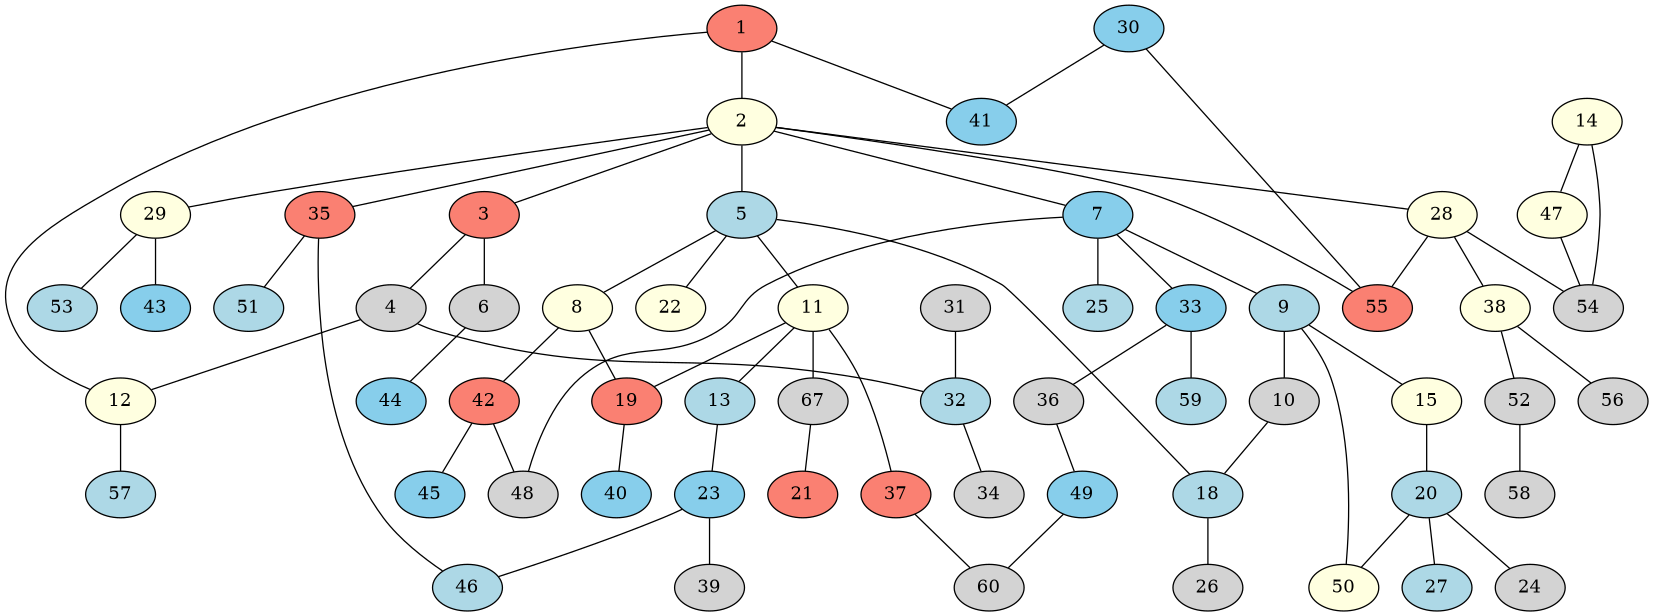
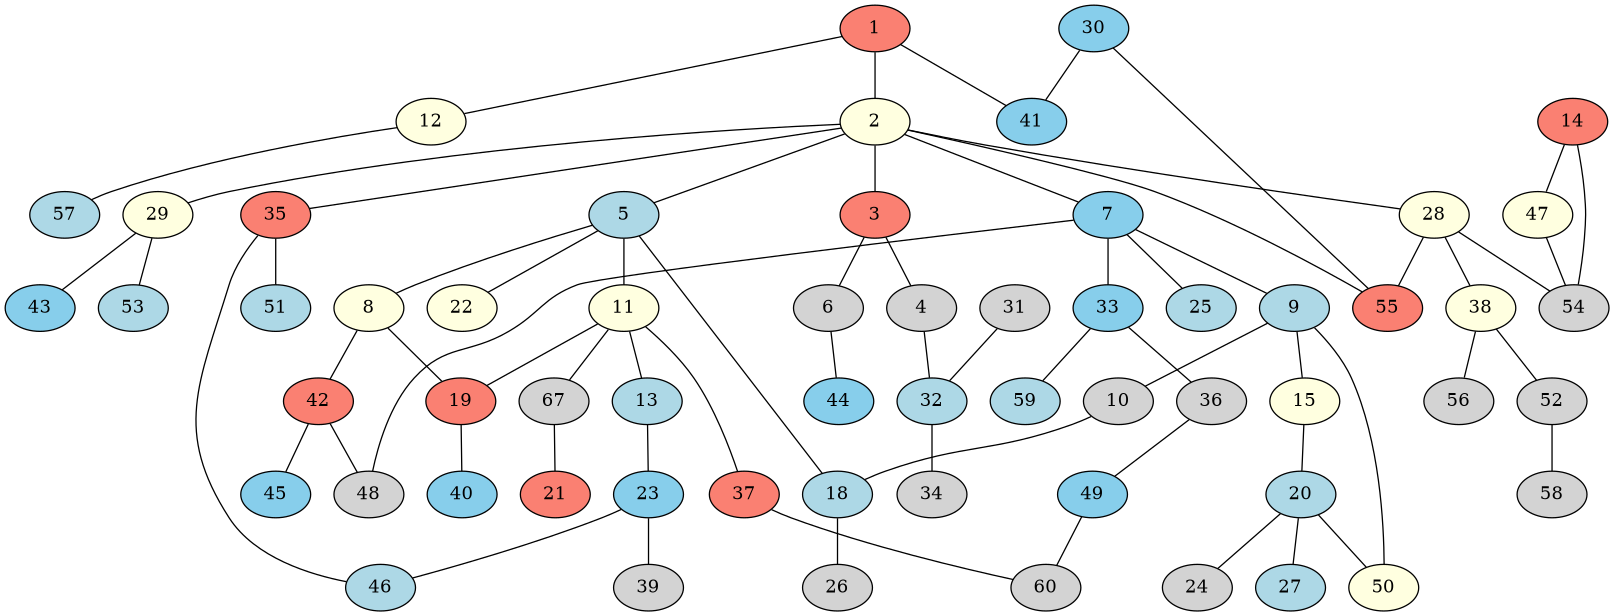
(1587, 122) -> (1573, 122)
(256, 355) -> none
